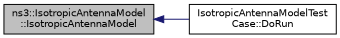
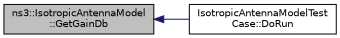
(79, 19) -> (79, 19)
